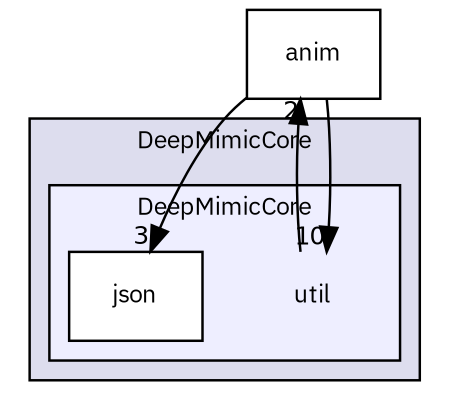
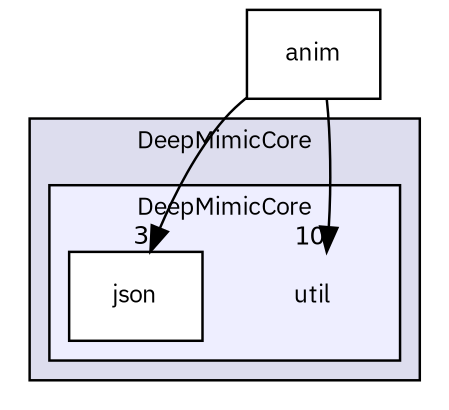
(297, 201) -> none
